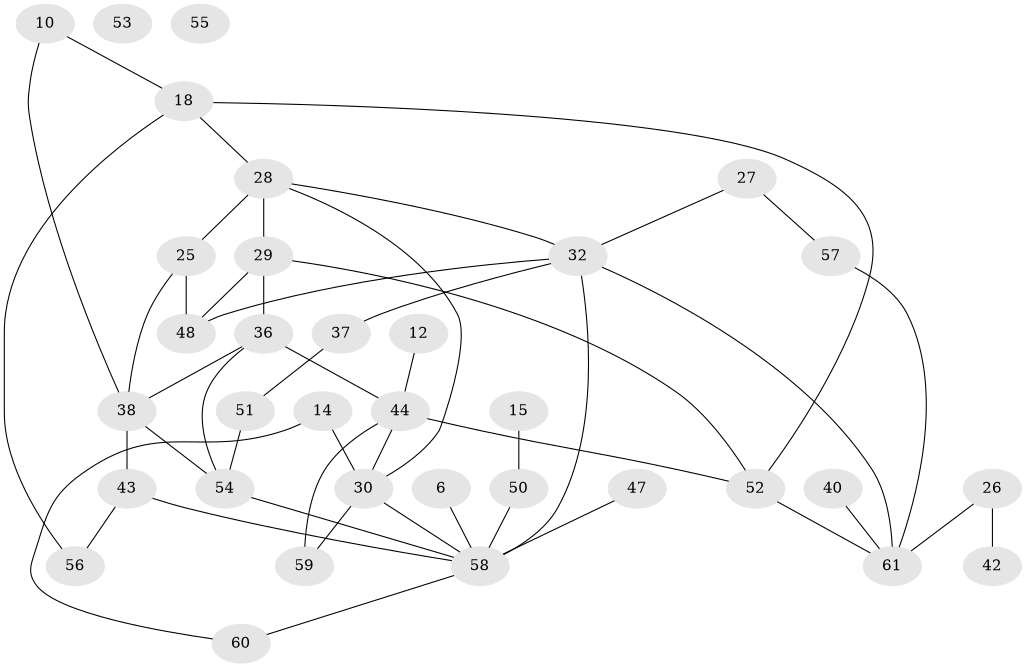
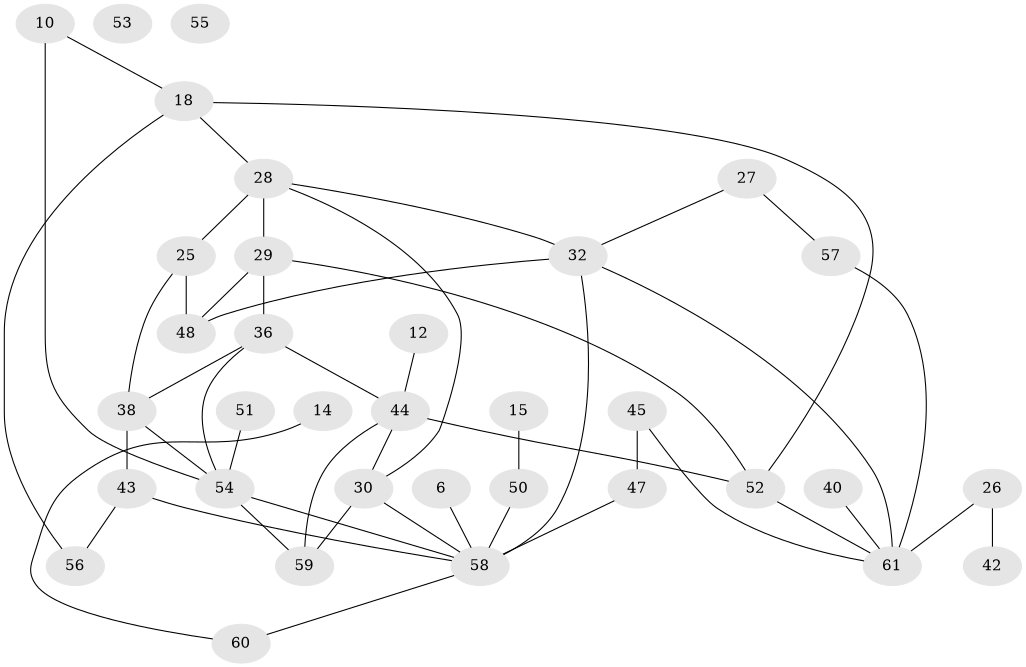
(57, 230) -> (45, 304)
(341, 334) -> none
none -> (637, 411)
(346, 455) -> none
none -> (272, 534)
